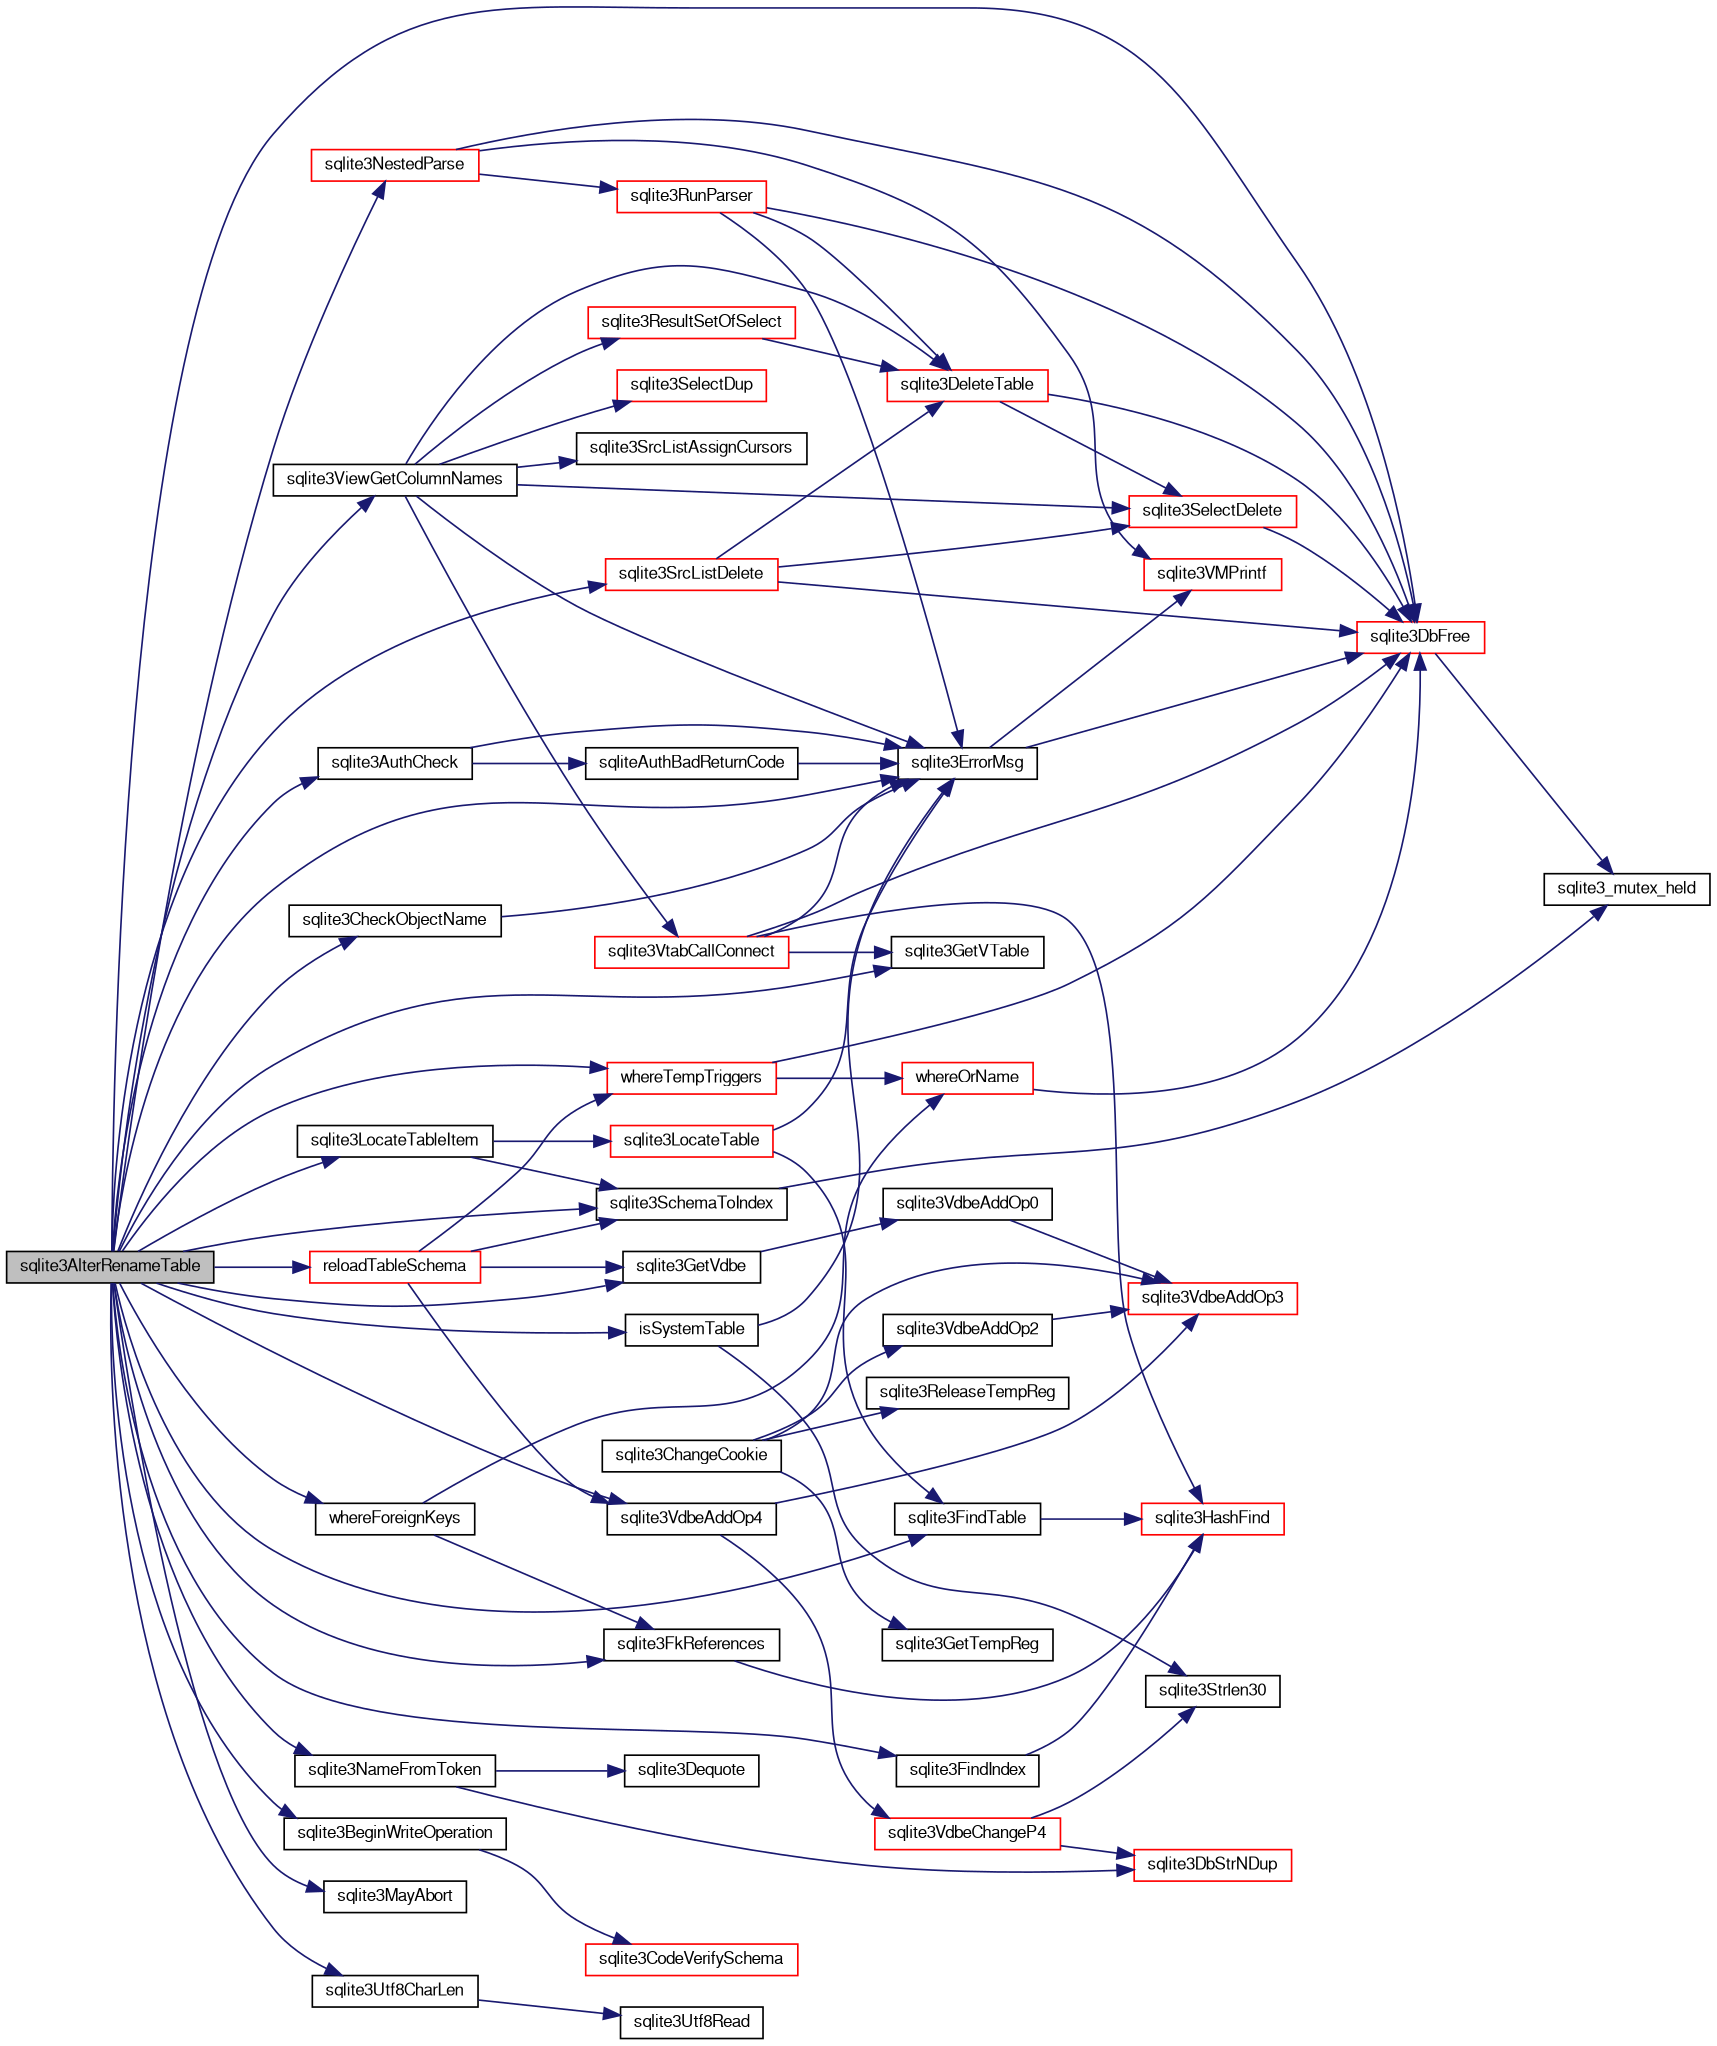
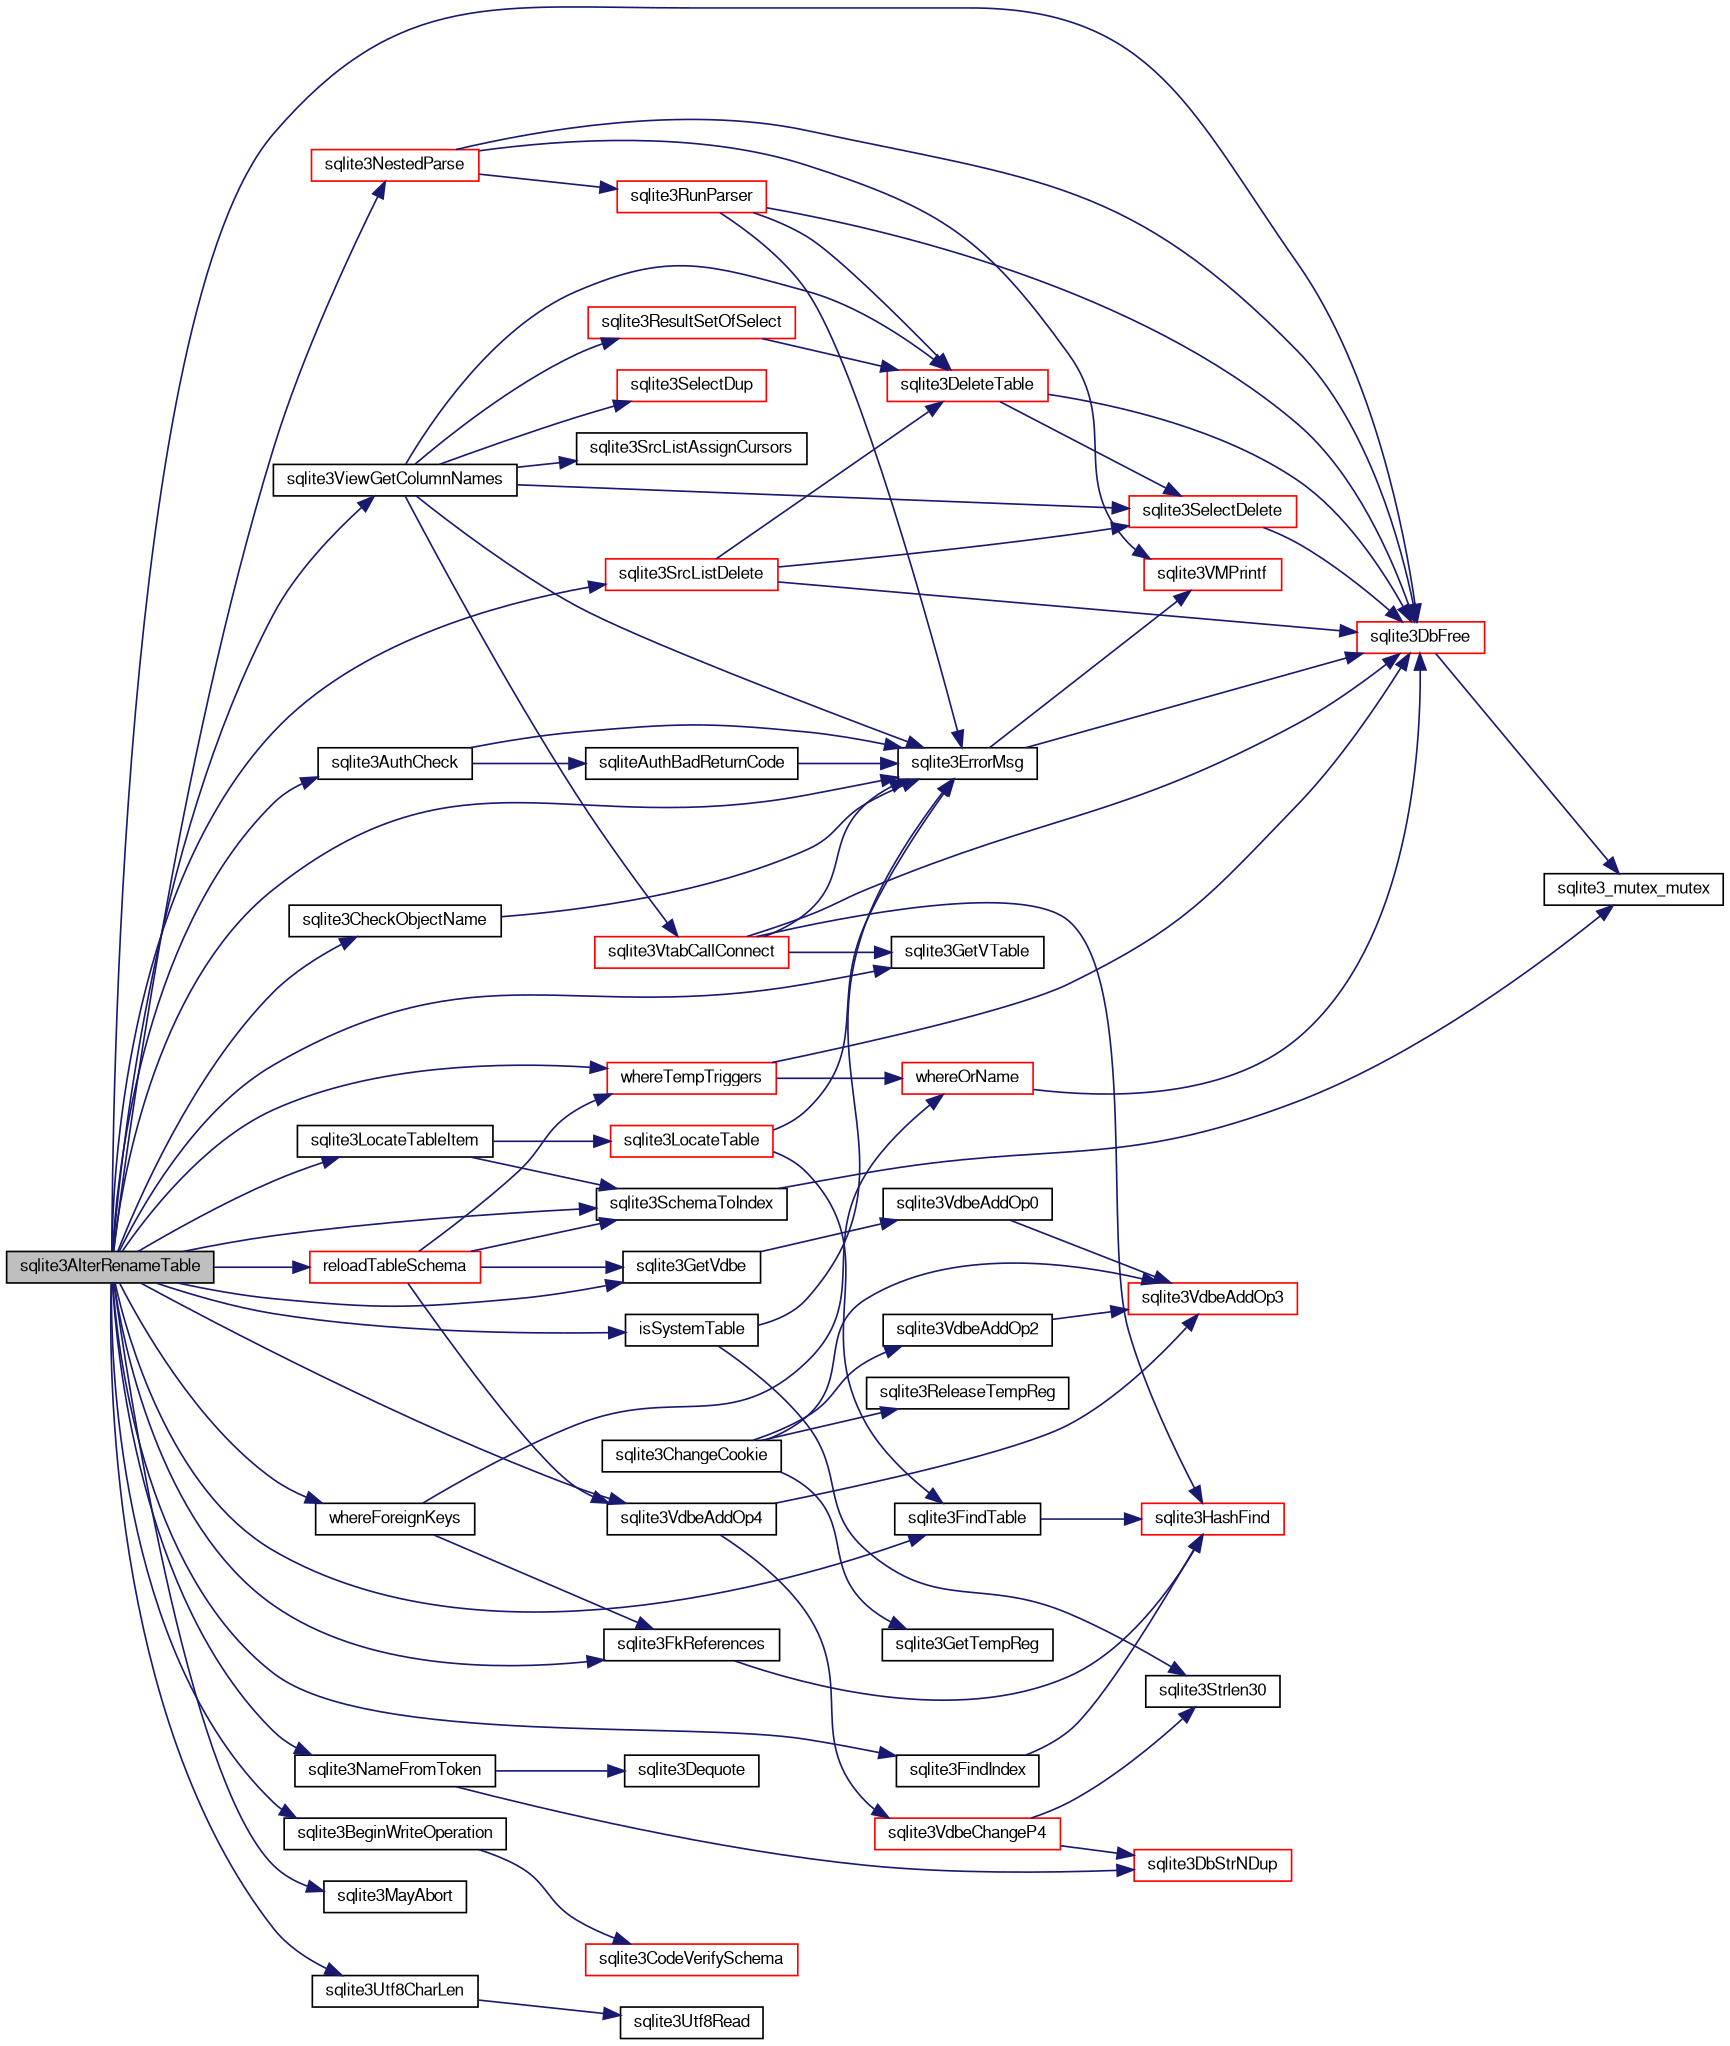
(1627, 889) -> (1634, 889)
